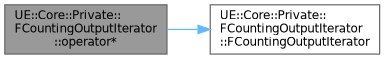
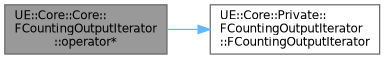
(86, 29) -> (86, 29)
